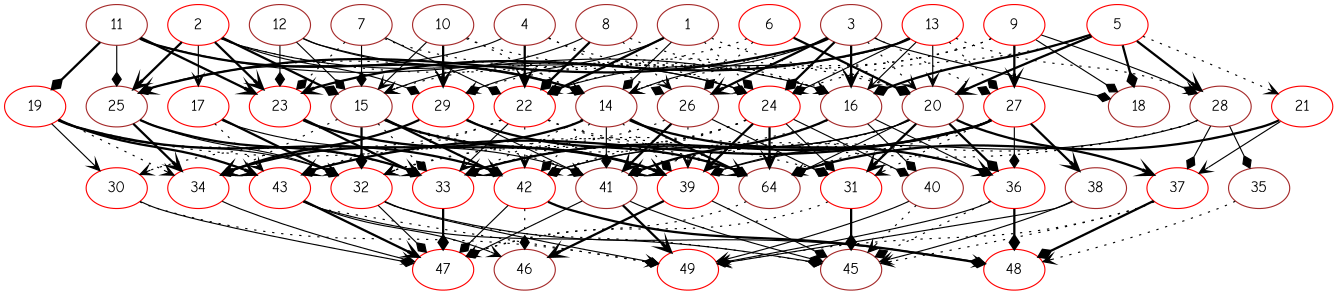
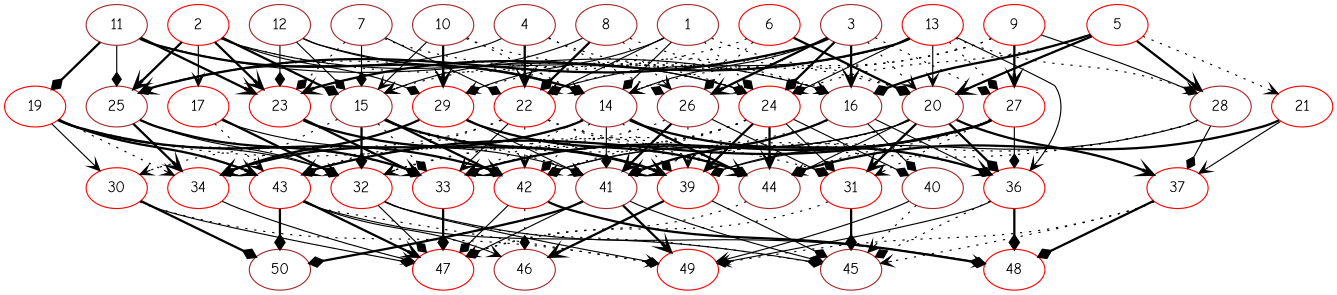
(896, 62) -> (1043, 79)
(613, 63) -> (613, 63)
(1139, 107) -> none
(858, 147) -> (858, 147)
(770, 188) -> (770, 188)
(1096, 188) -> none
(1259, 188) -> none
none -> (280, 270)
